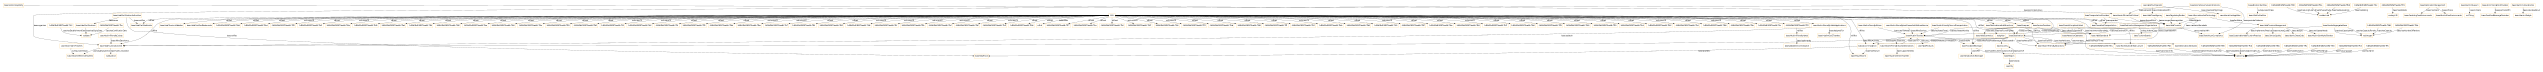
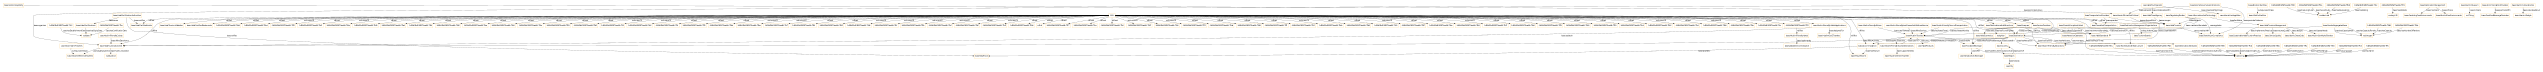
(2323, 10) -> (2323, 10)
(2171, 20) -> (2202, 19)
(1063, 21) -> (1063, 21)
